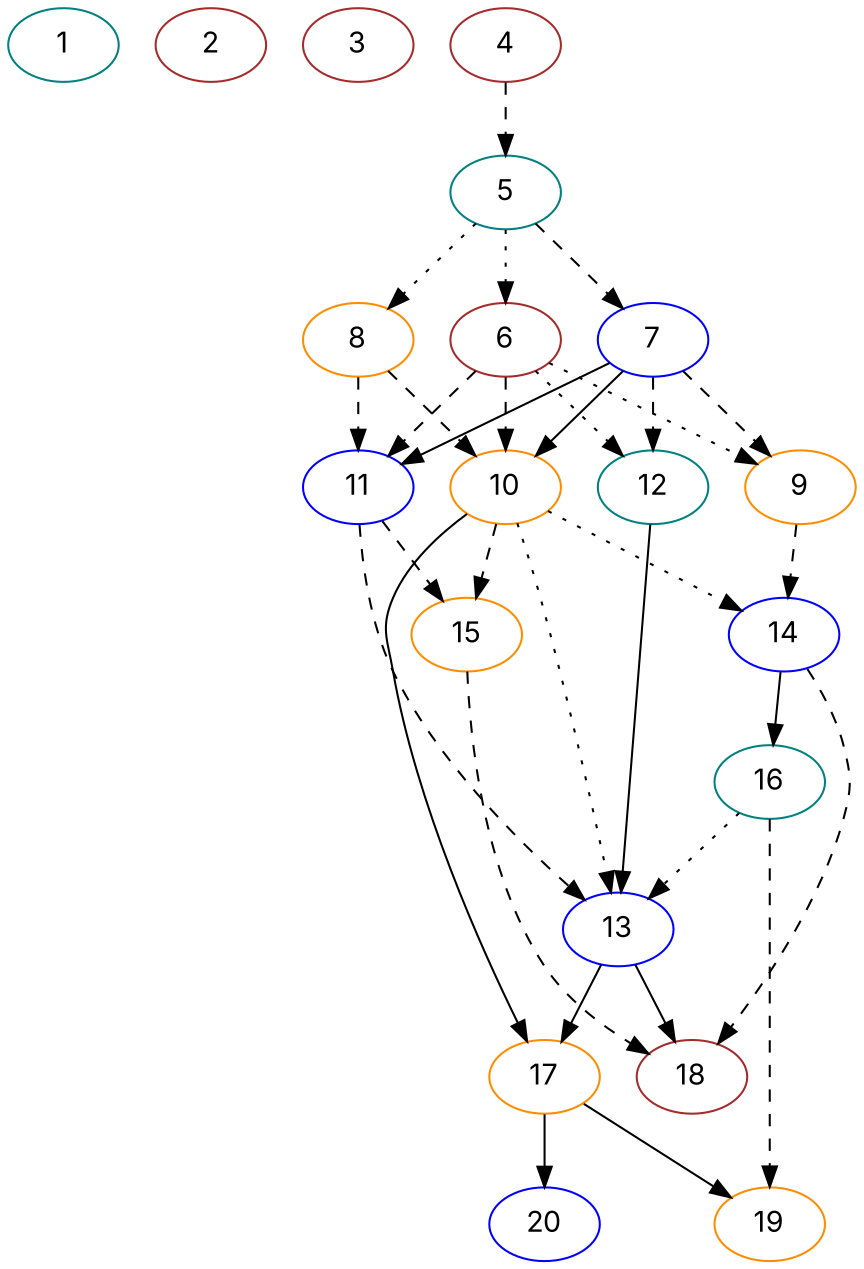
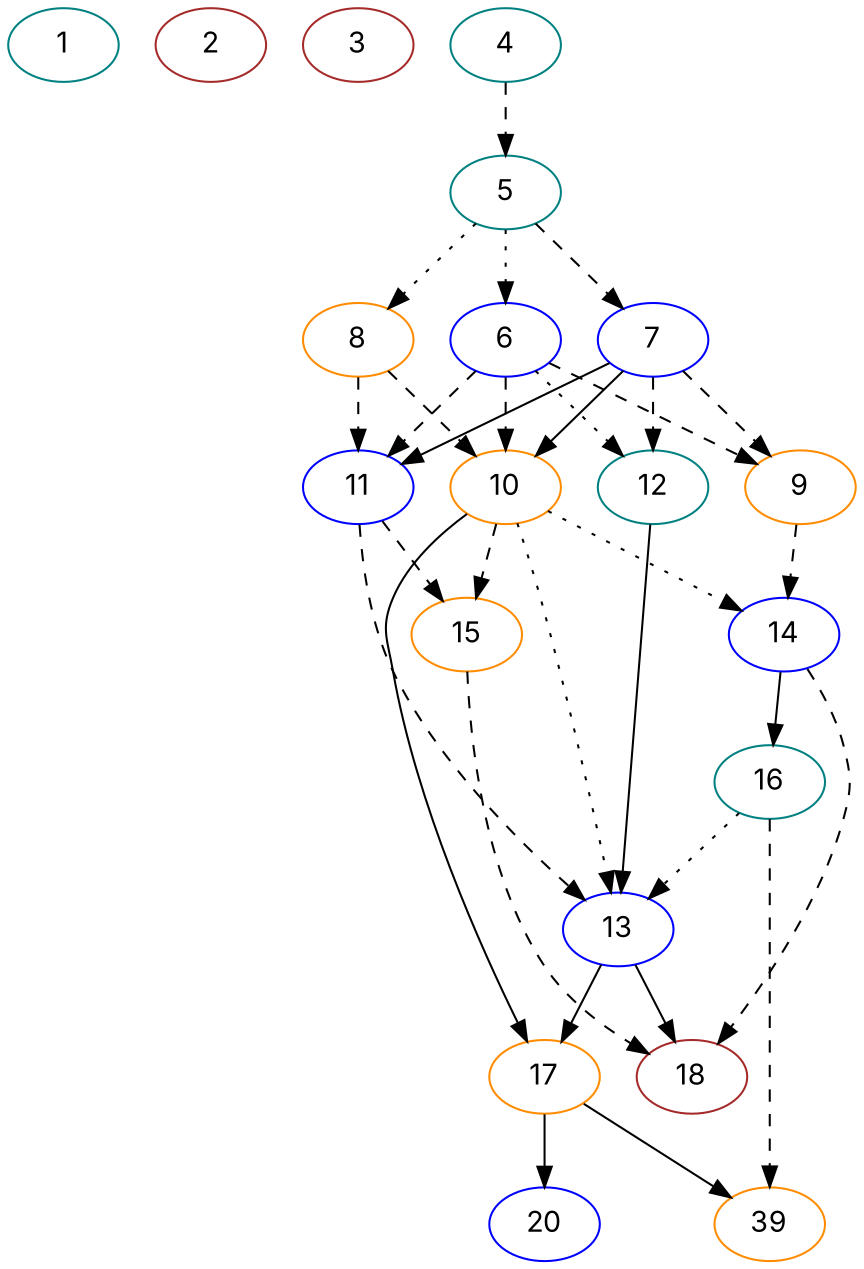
(506, 45) -> (506, 45)
(506, 340) -> (506, 340)
(639, 407) -> (639, 407)
(770, 1224) -> (770, 1224)
